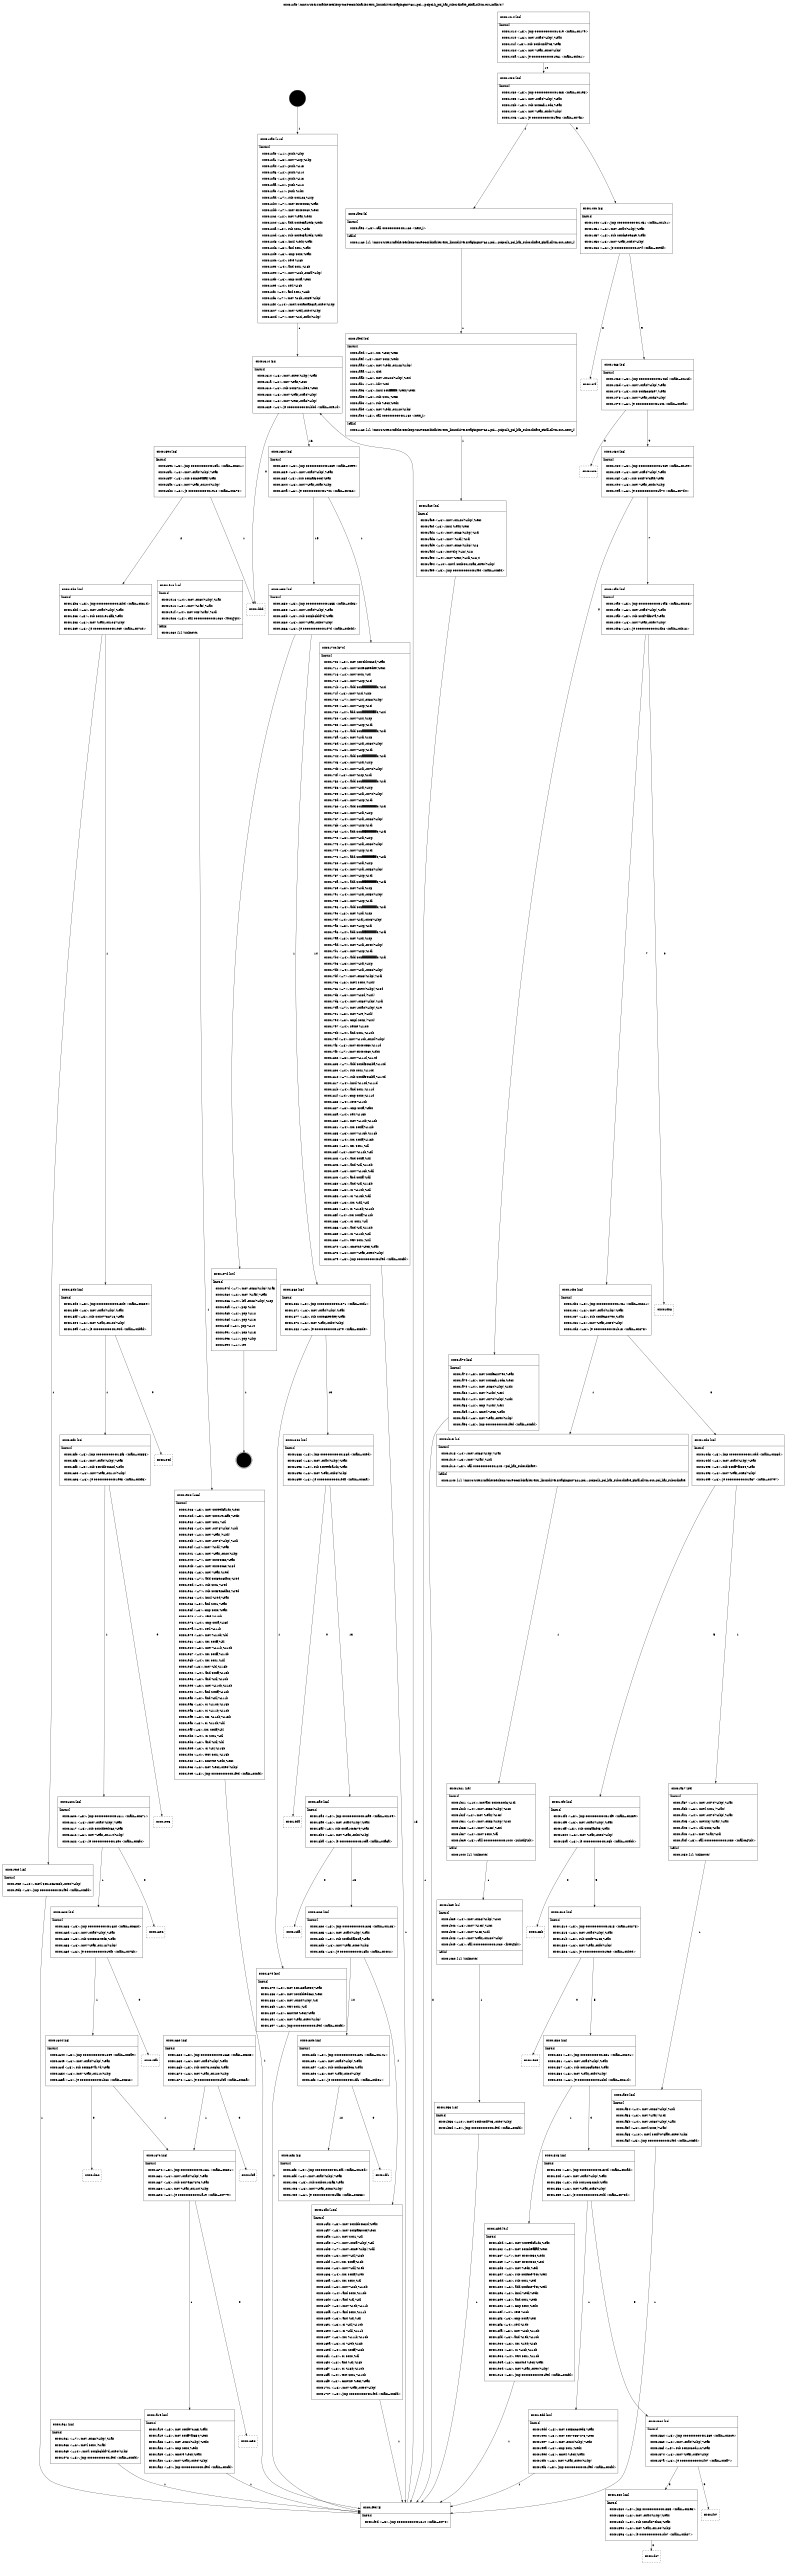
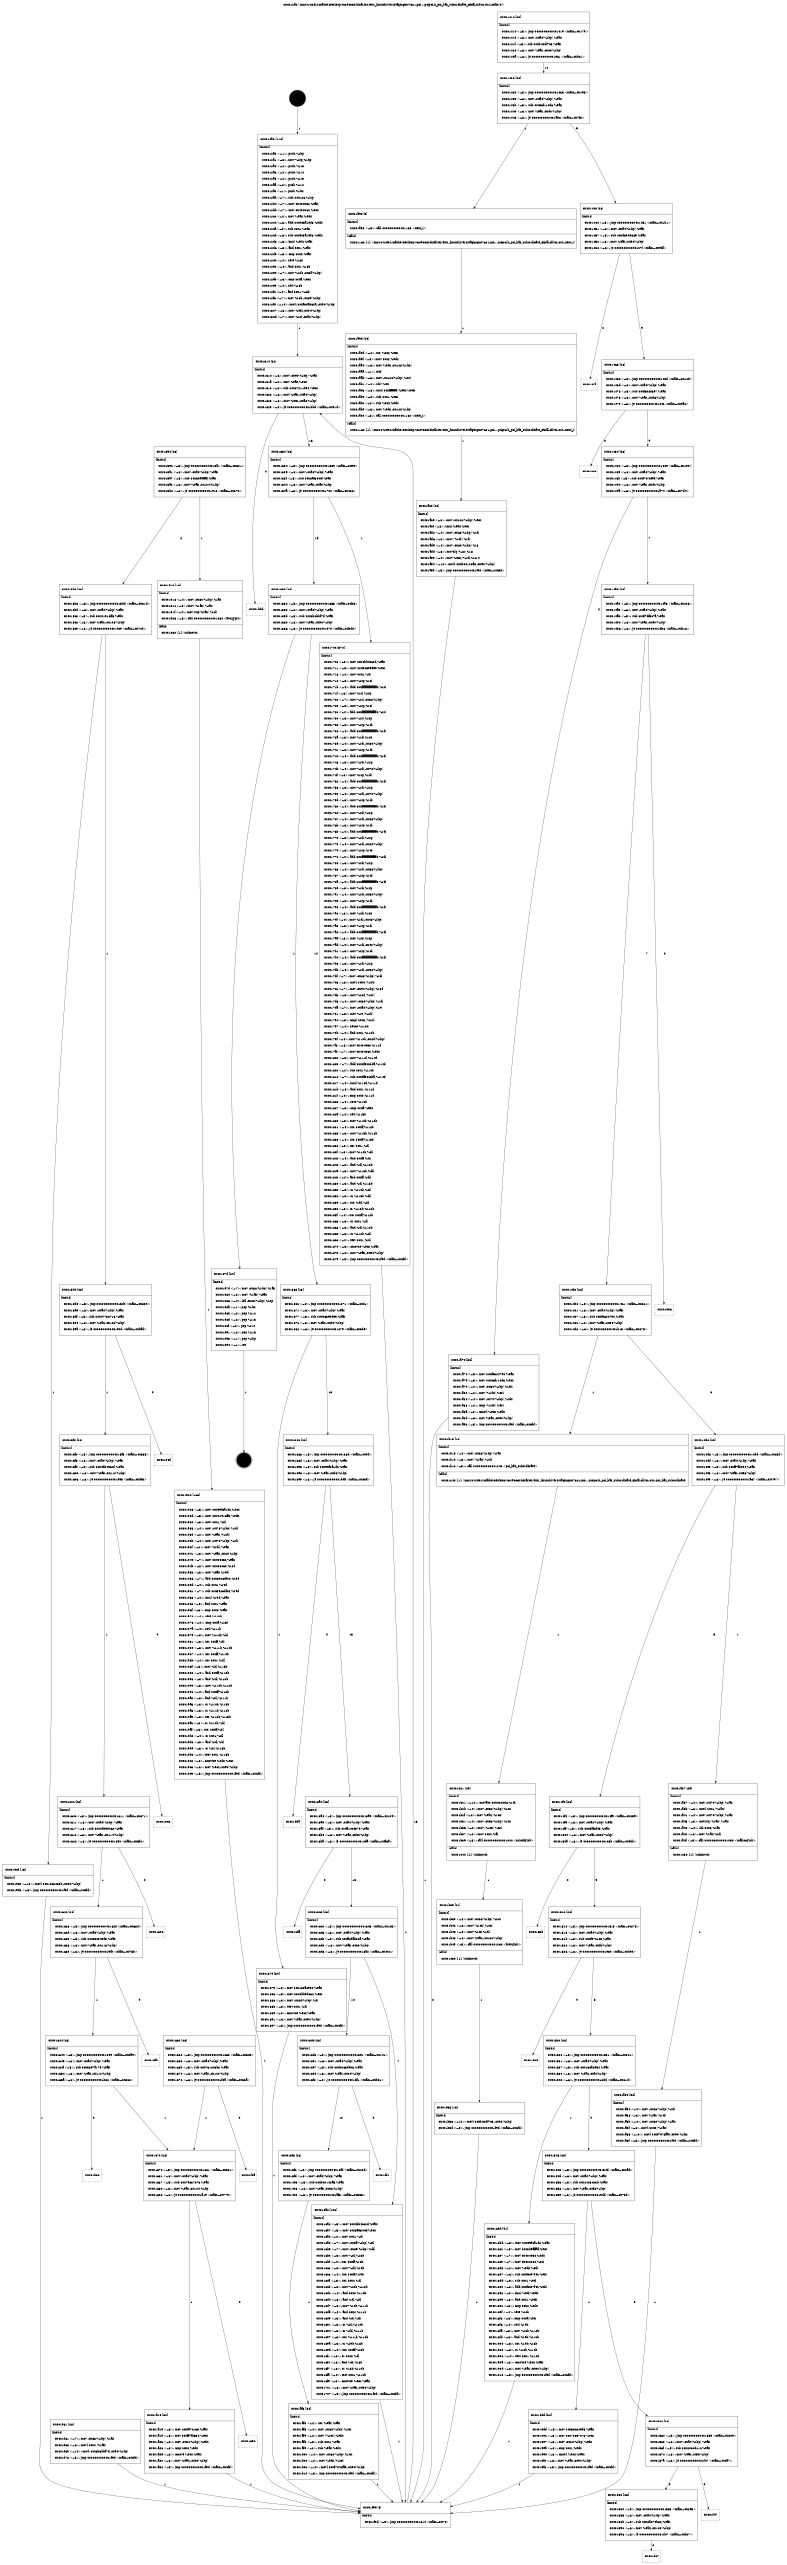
(232, 549) -> (200, 538)
none -> (334, 2441)
